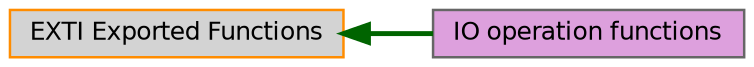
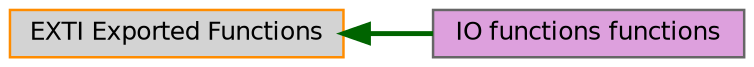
(589, 34) -> (589, 34)
